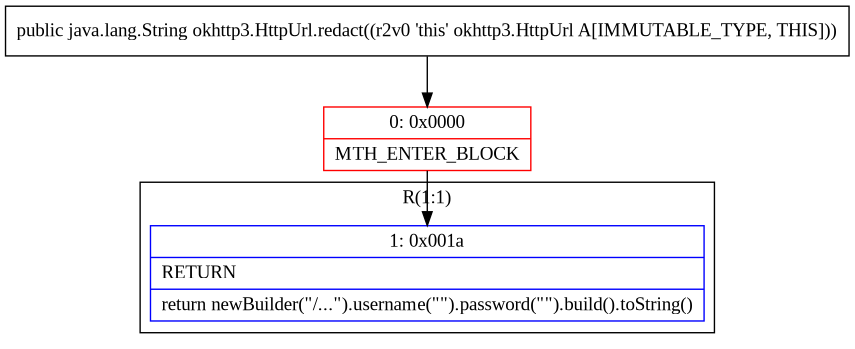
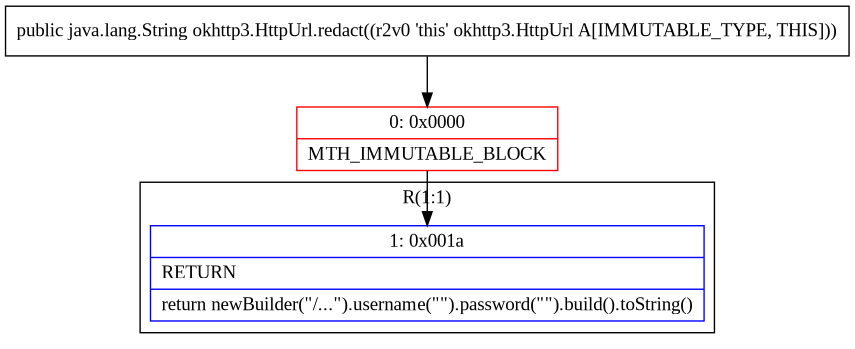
(427, 154) -> (427, 154)
